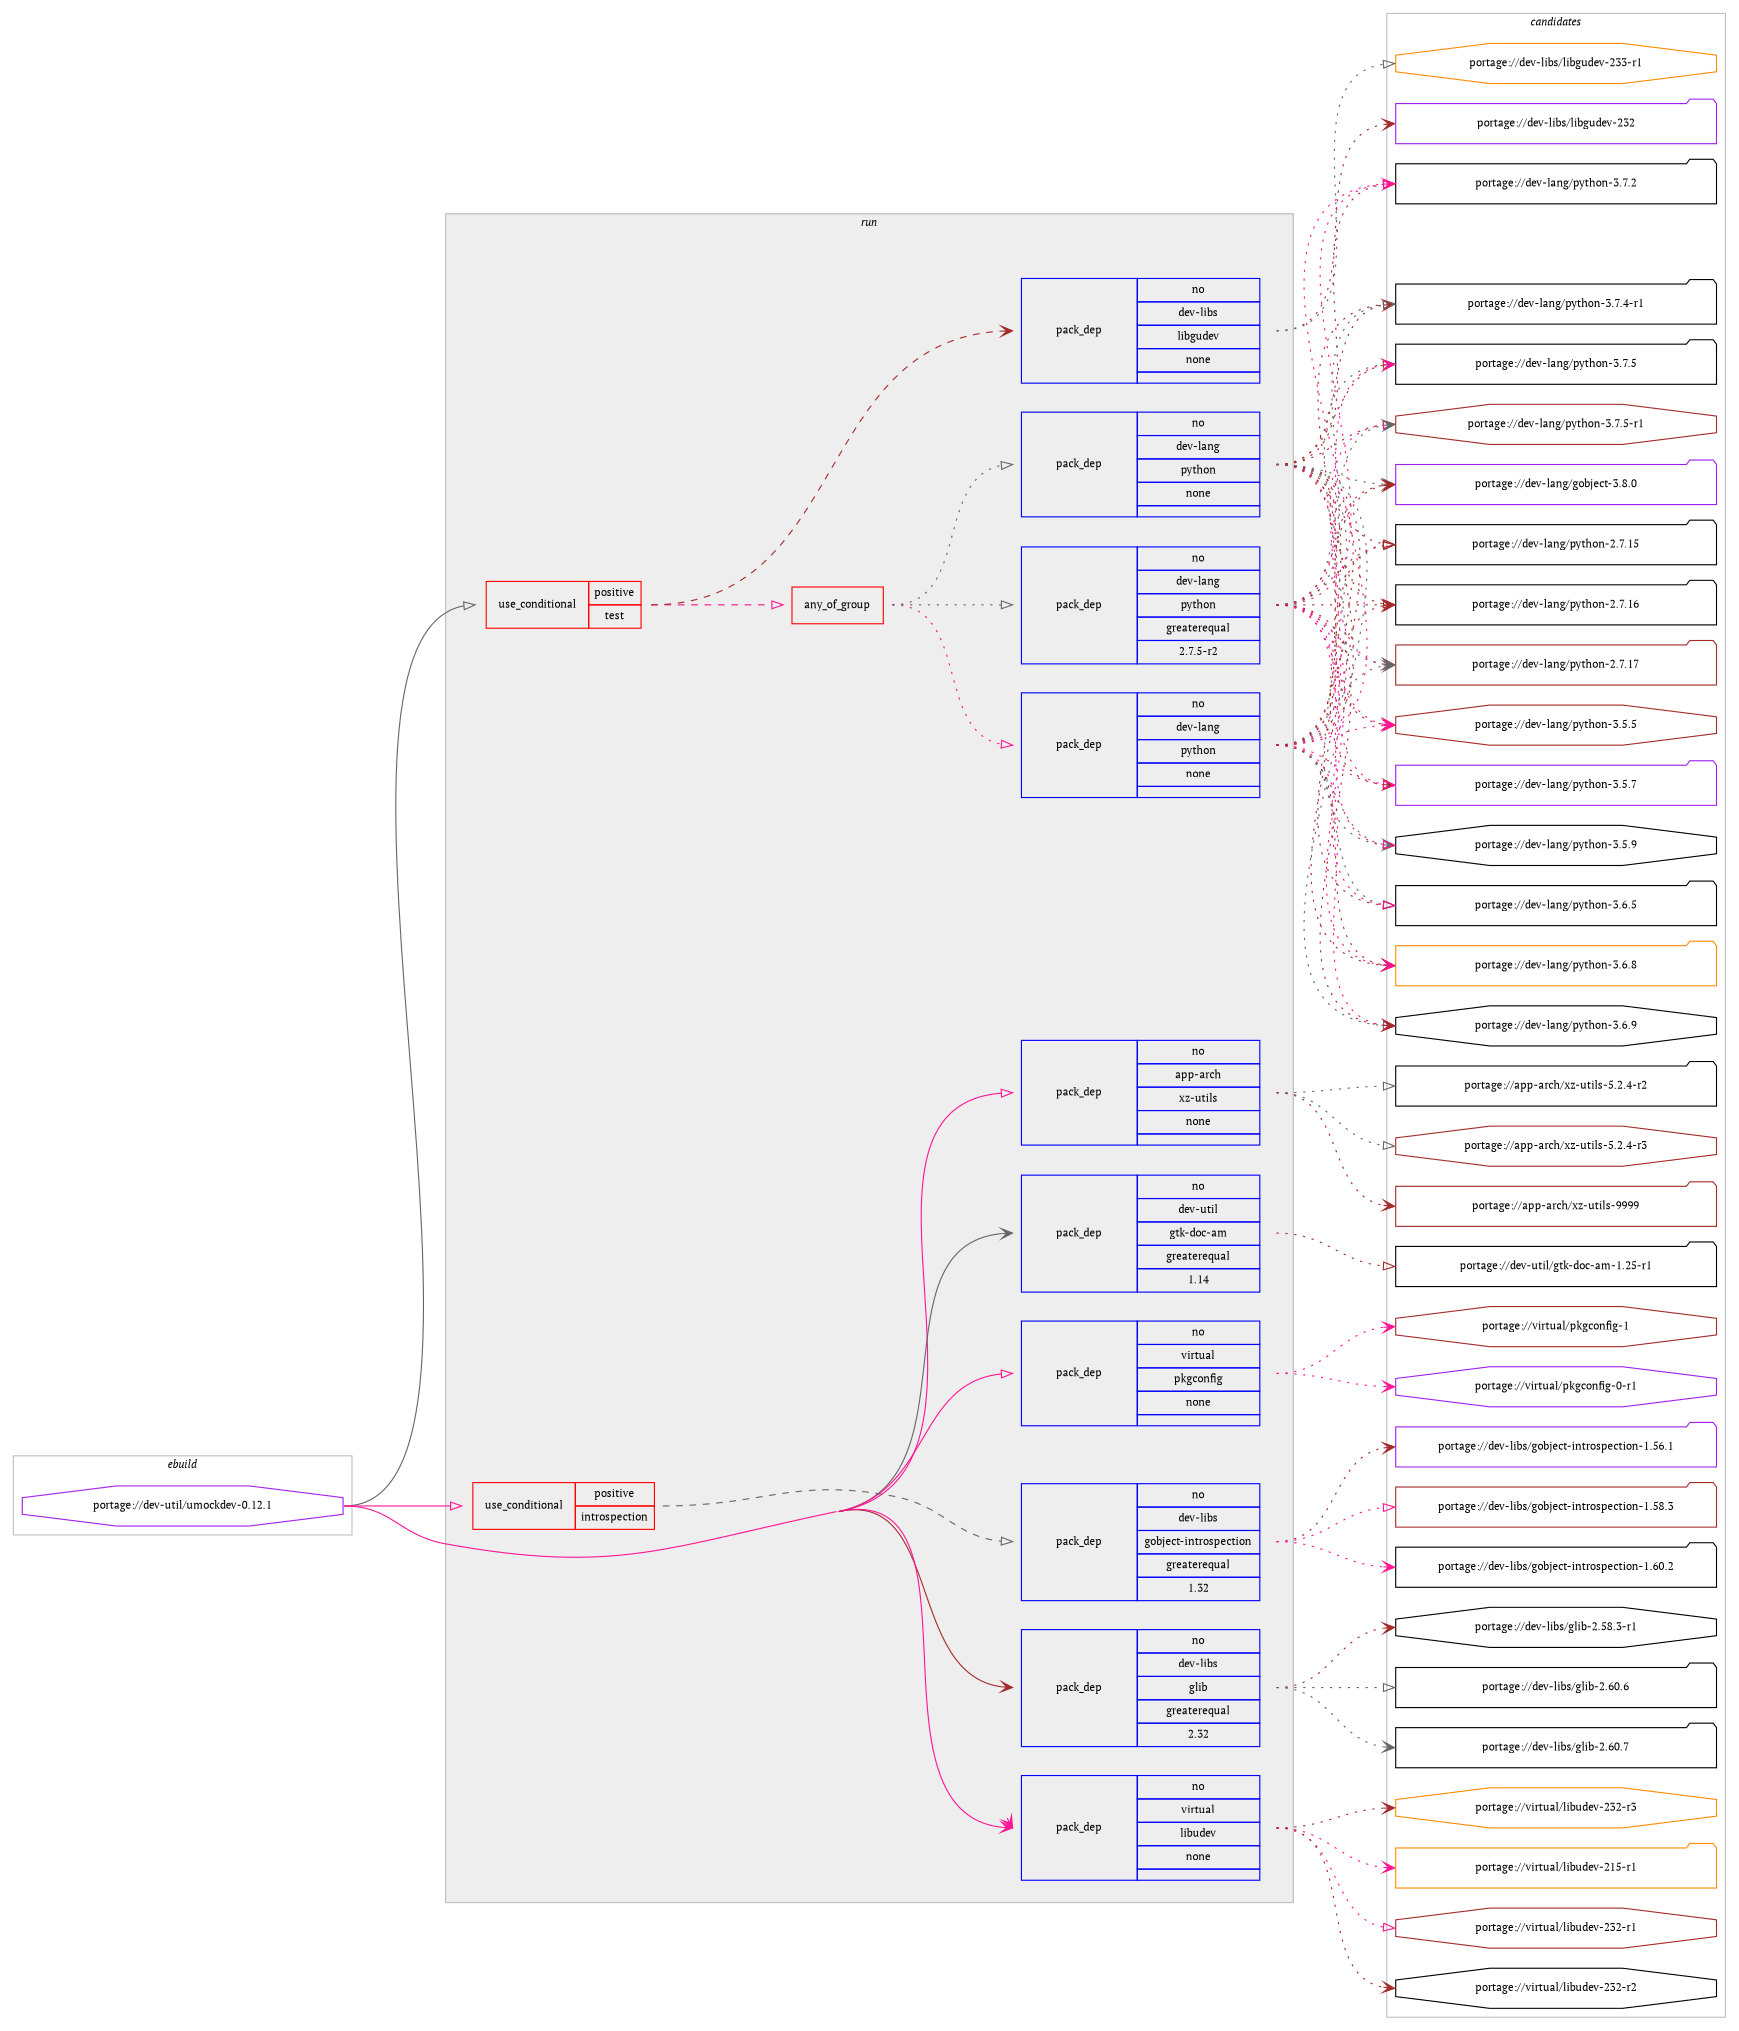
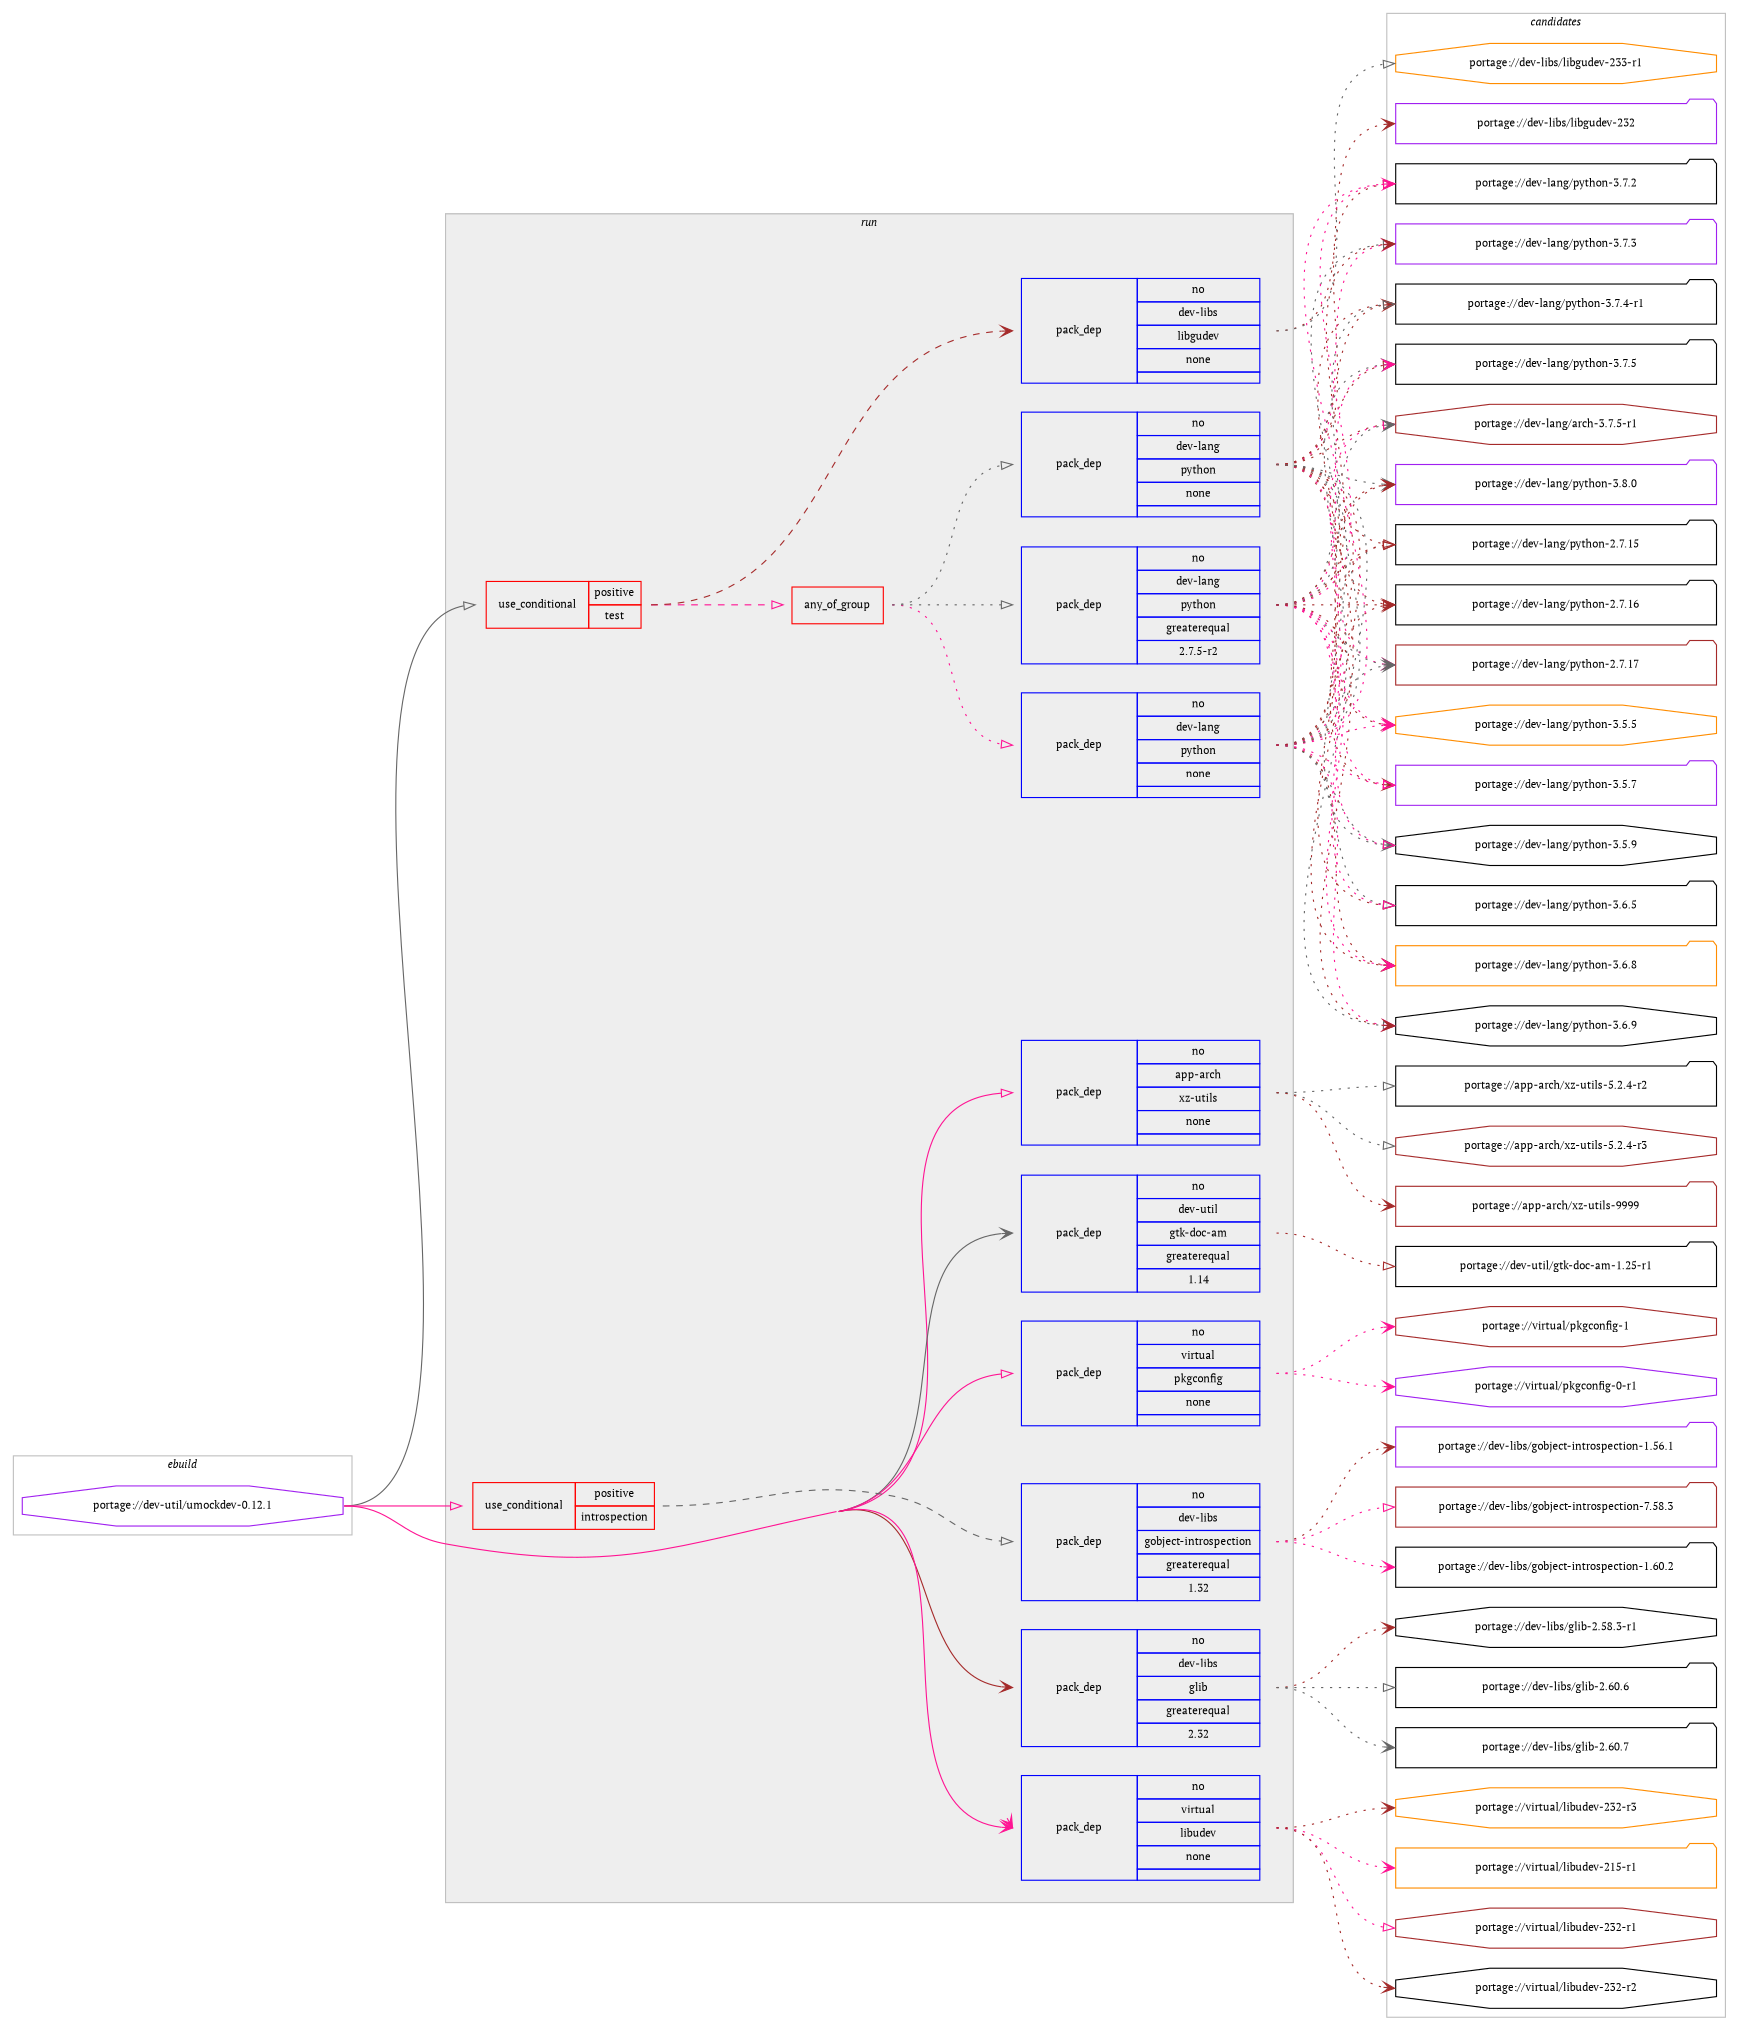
none -> (1556, 244)
(1556, 424) -> (1556, 424)
(1556, 485) -> (1556, 485)
(1556, 725) -> (1556, 725)
(1556, 1507) -> (1556, 1507)
